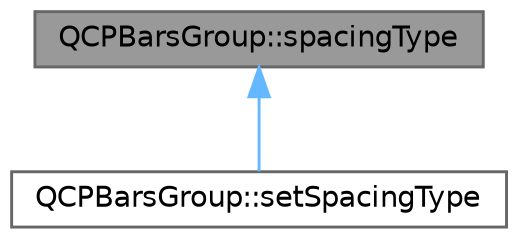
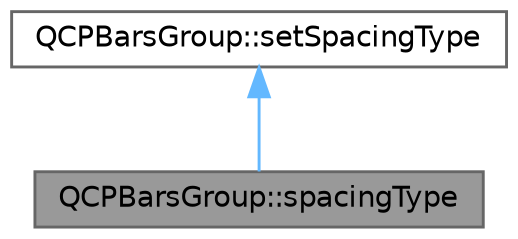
(259, 134) -> (259, 134)
